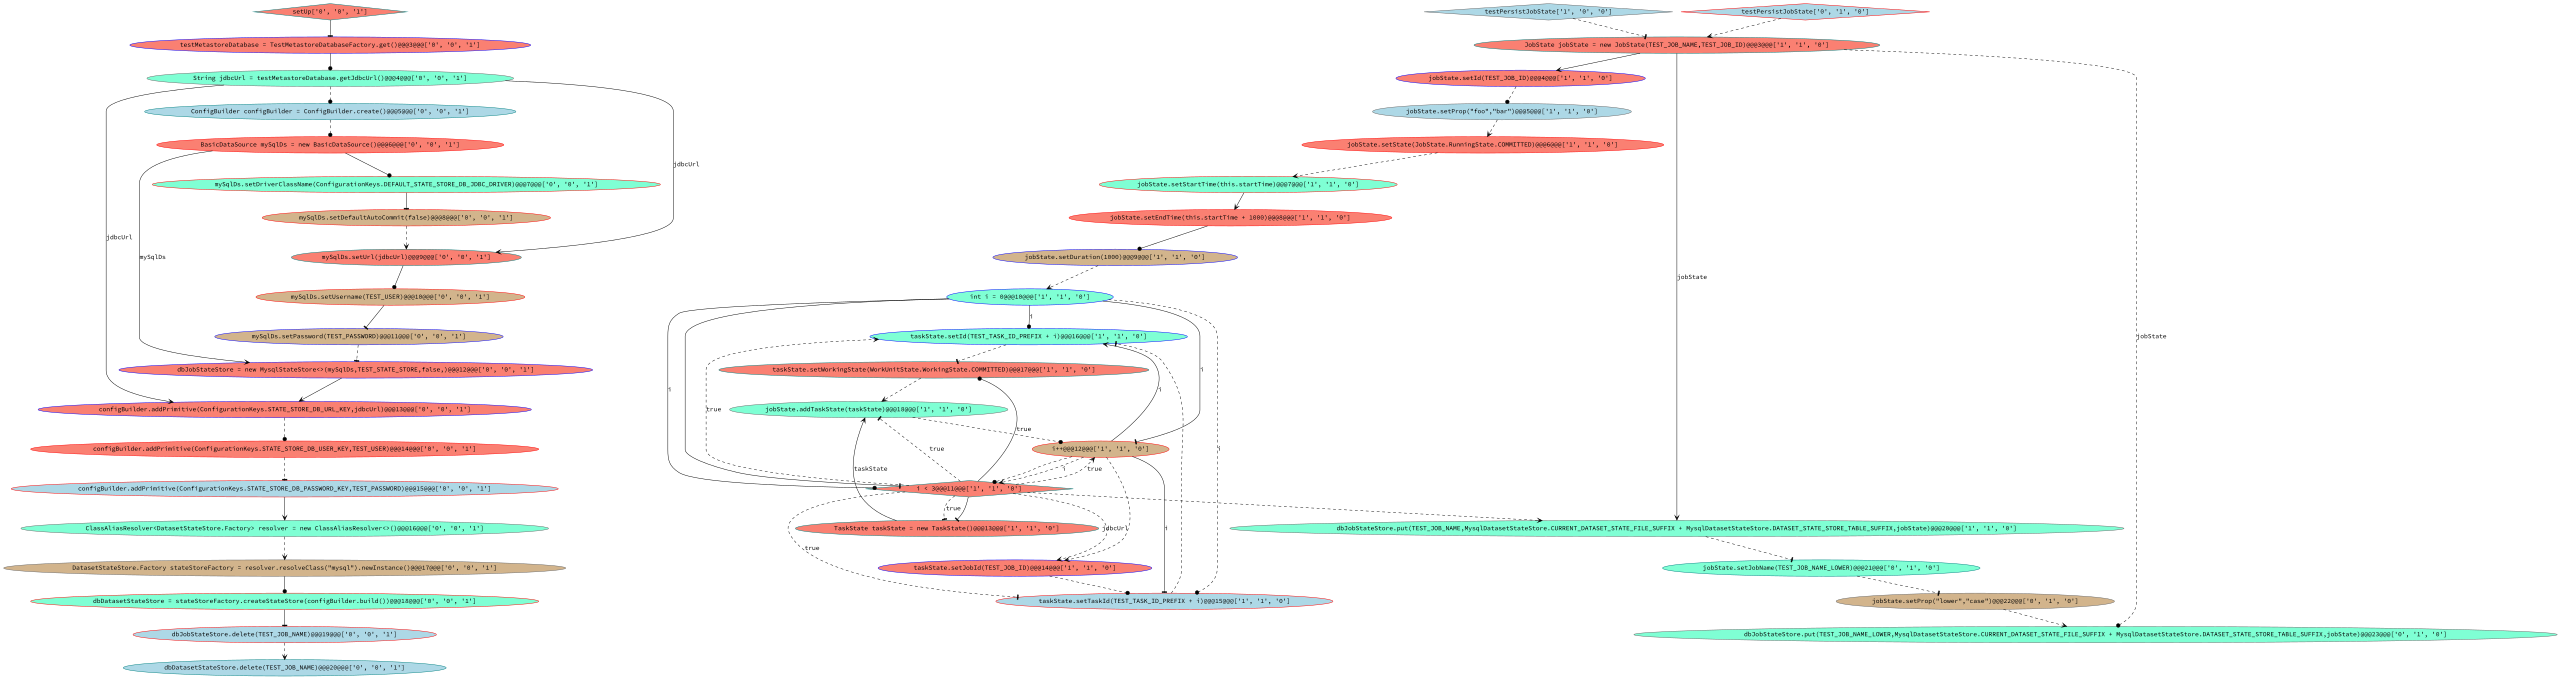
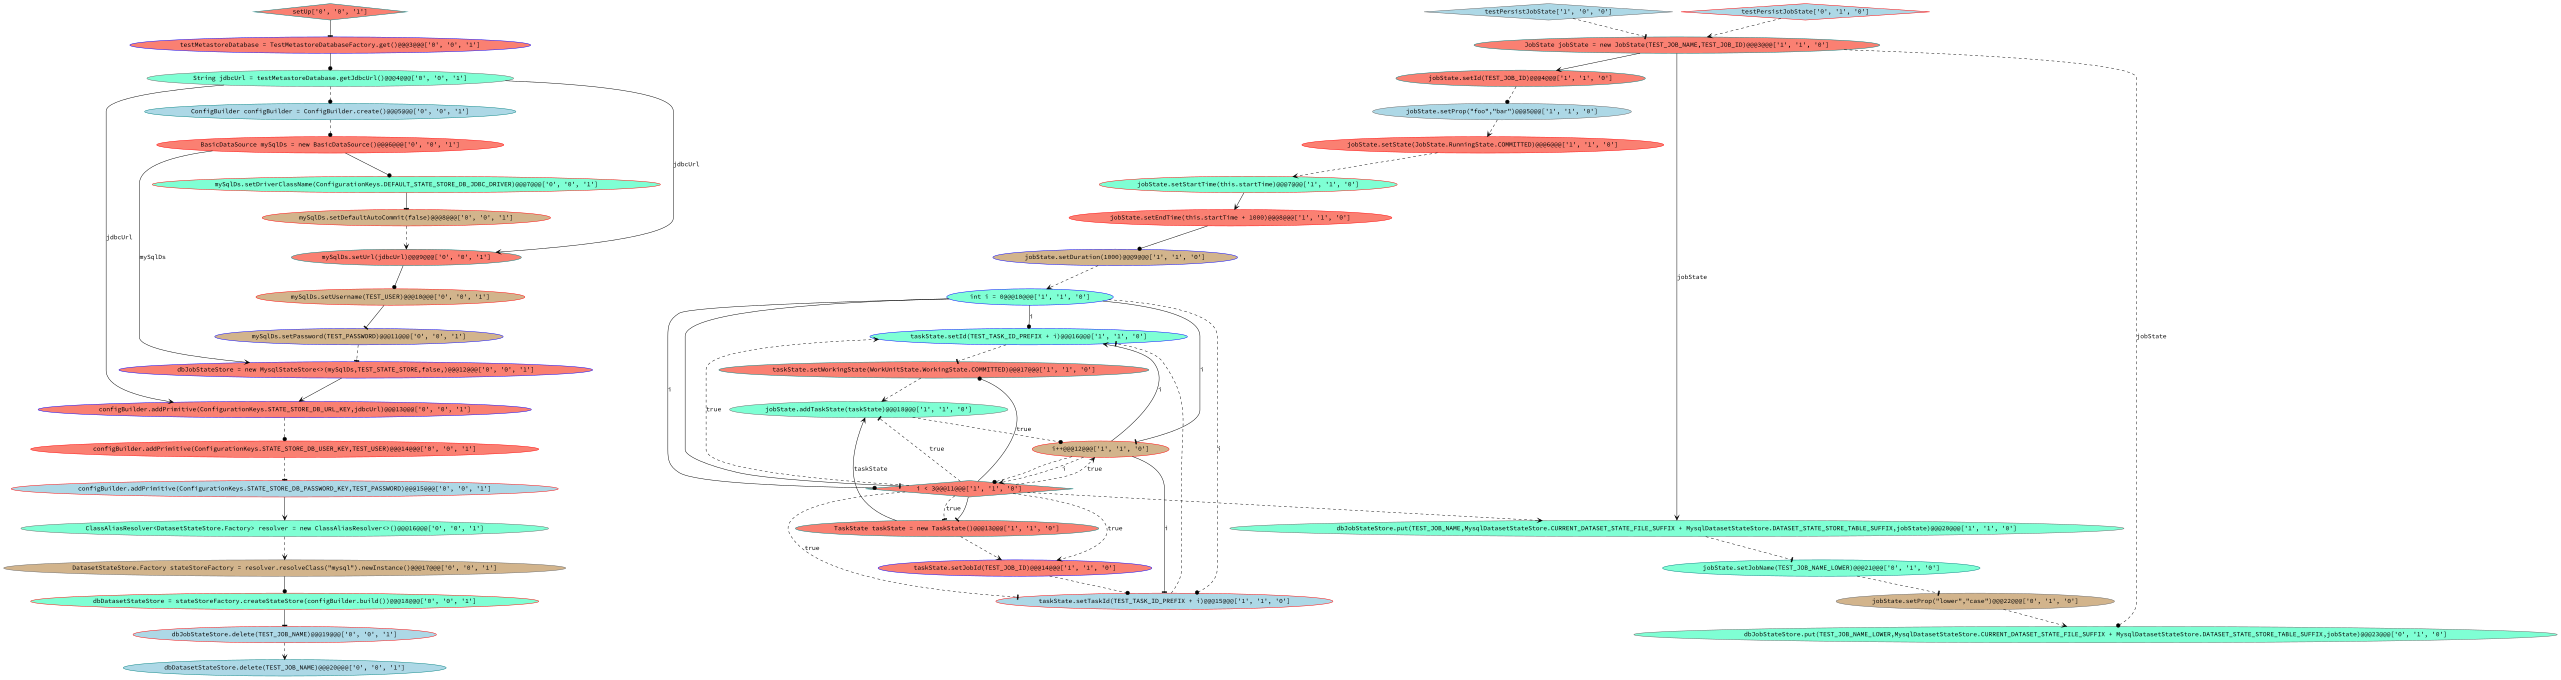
(1521, 78) -> (1521, 78)
(1129, 525) -> (979, 547)
(1115, 528) -> (1115, 528)
